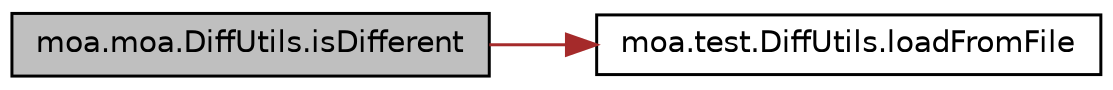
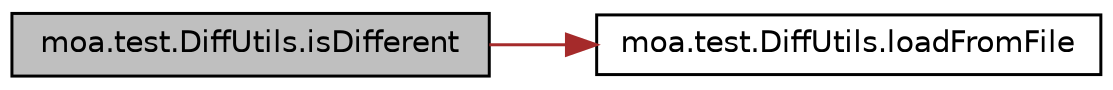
(251, 45) -> (251, 45)
